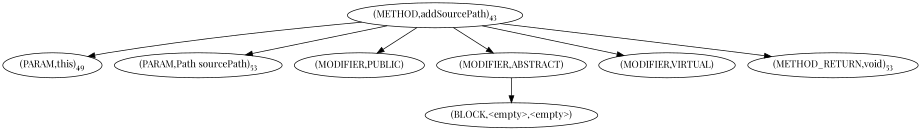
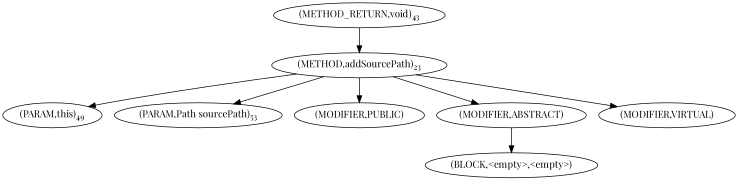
(493, 14) -> (417, 64)
(632, 39) -> (359, 37)
(890, 64) -> (416, 14)
